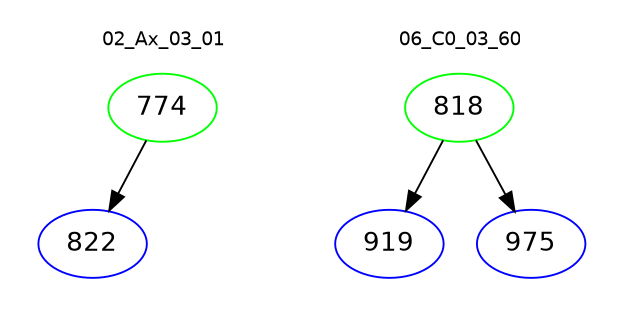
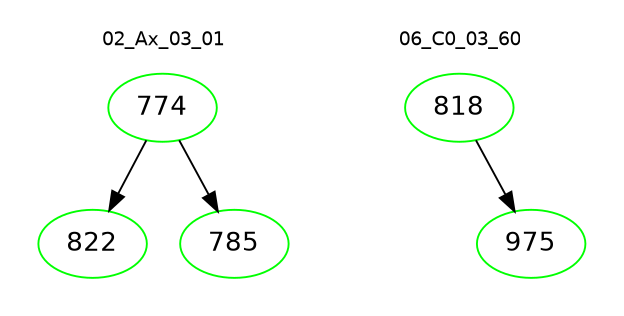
(93, 244) -> (93, 244)
none -> (234, 244)
(389, 244) -> none
(531, 244) -> (531, 244)
